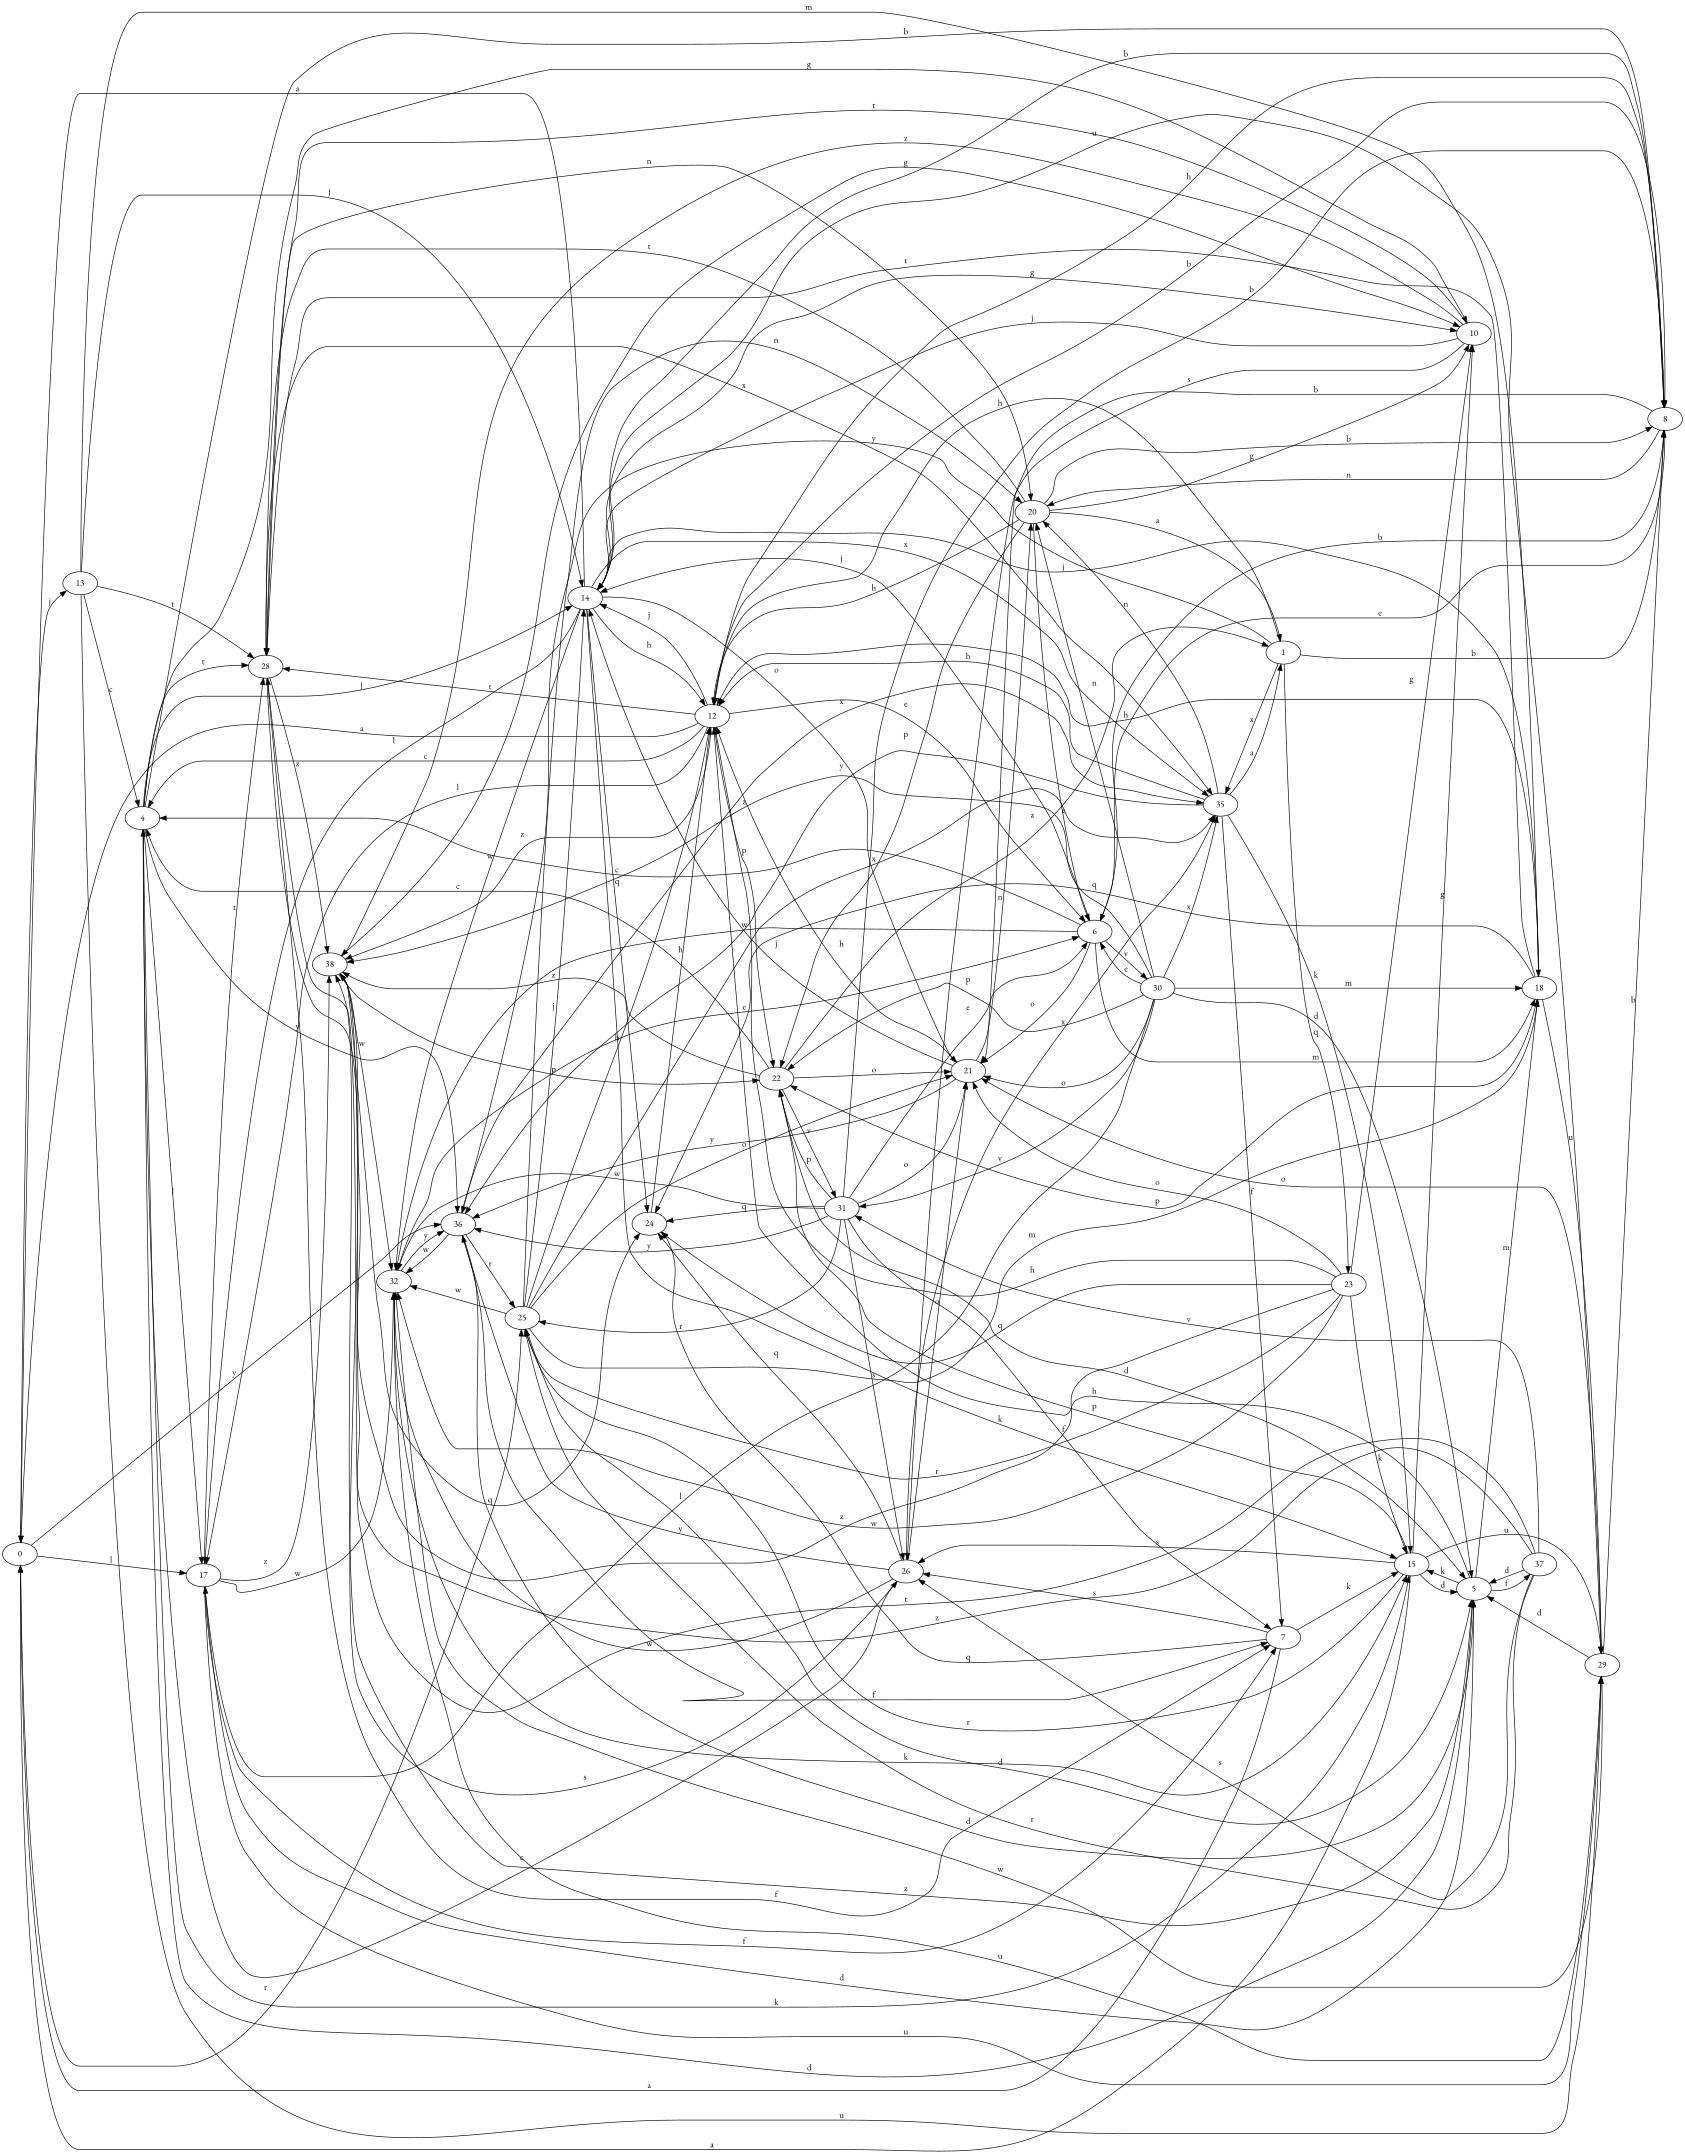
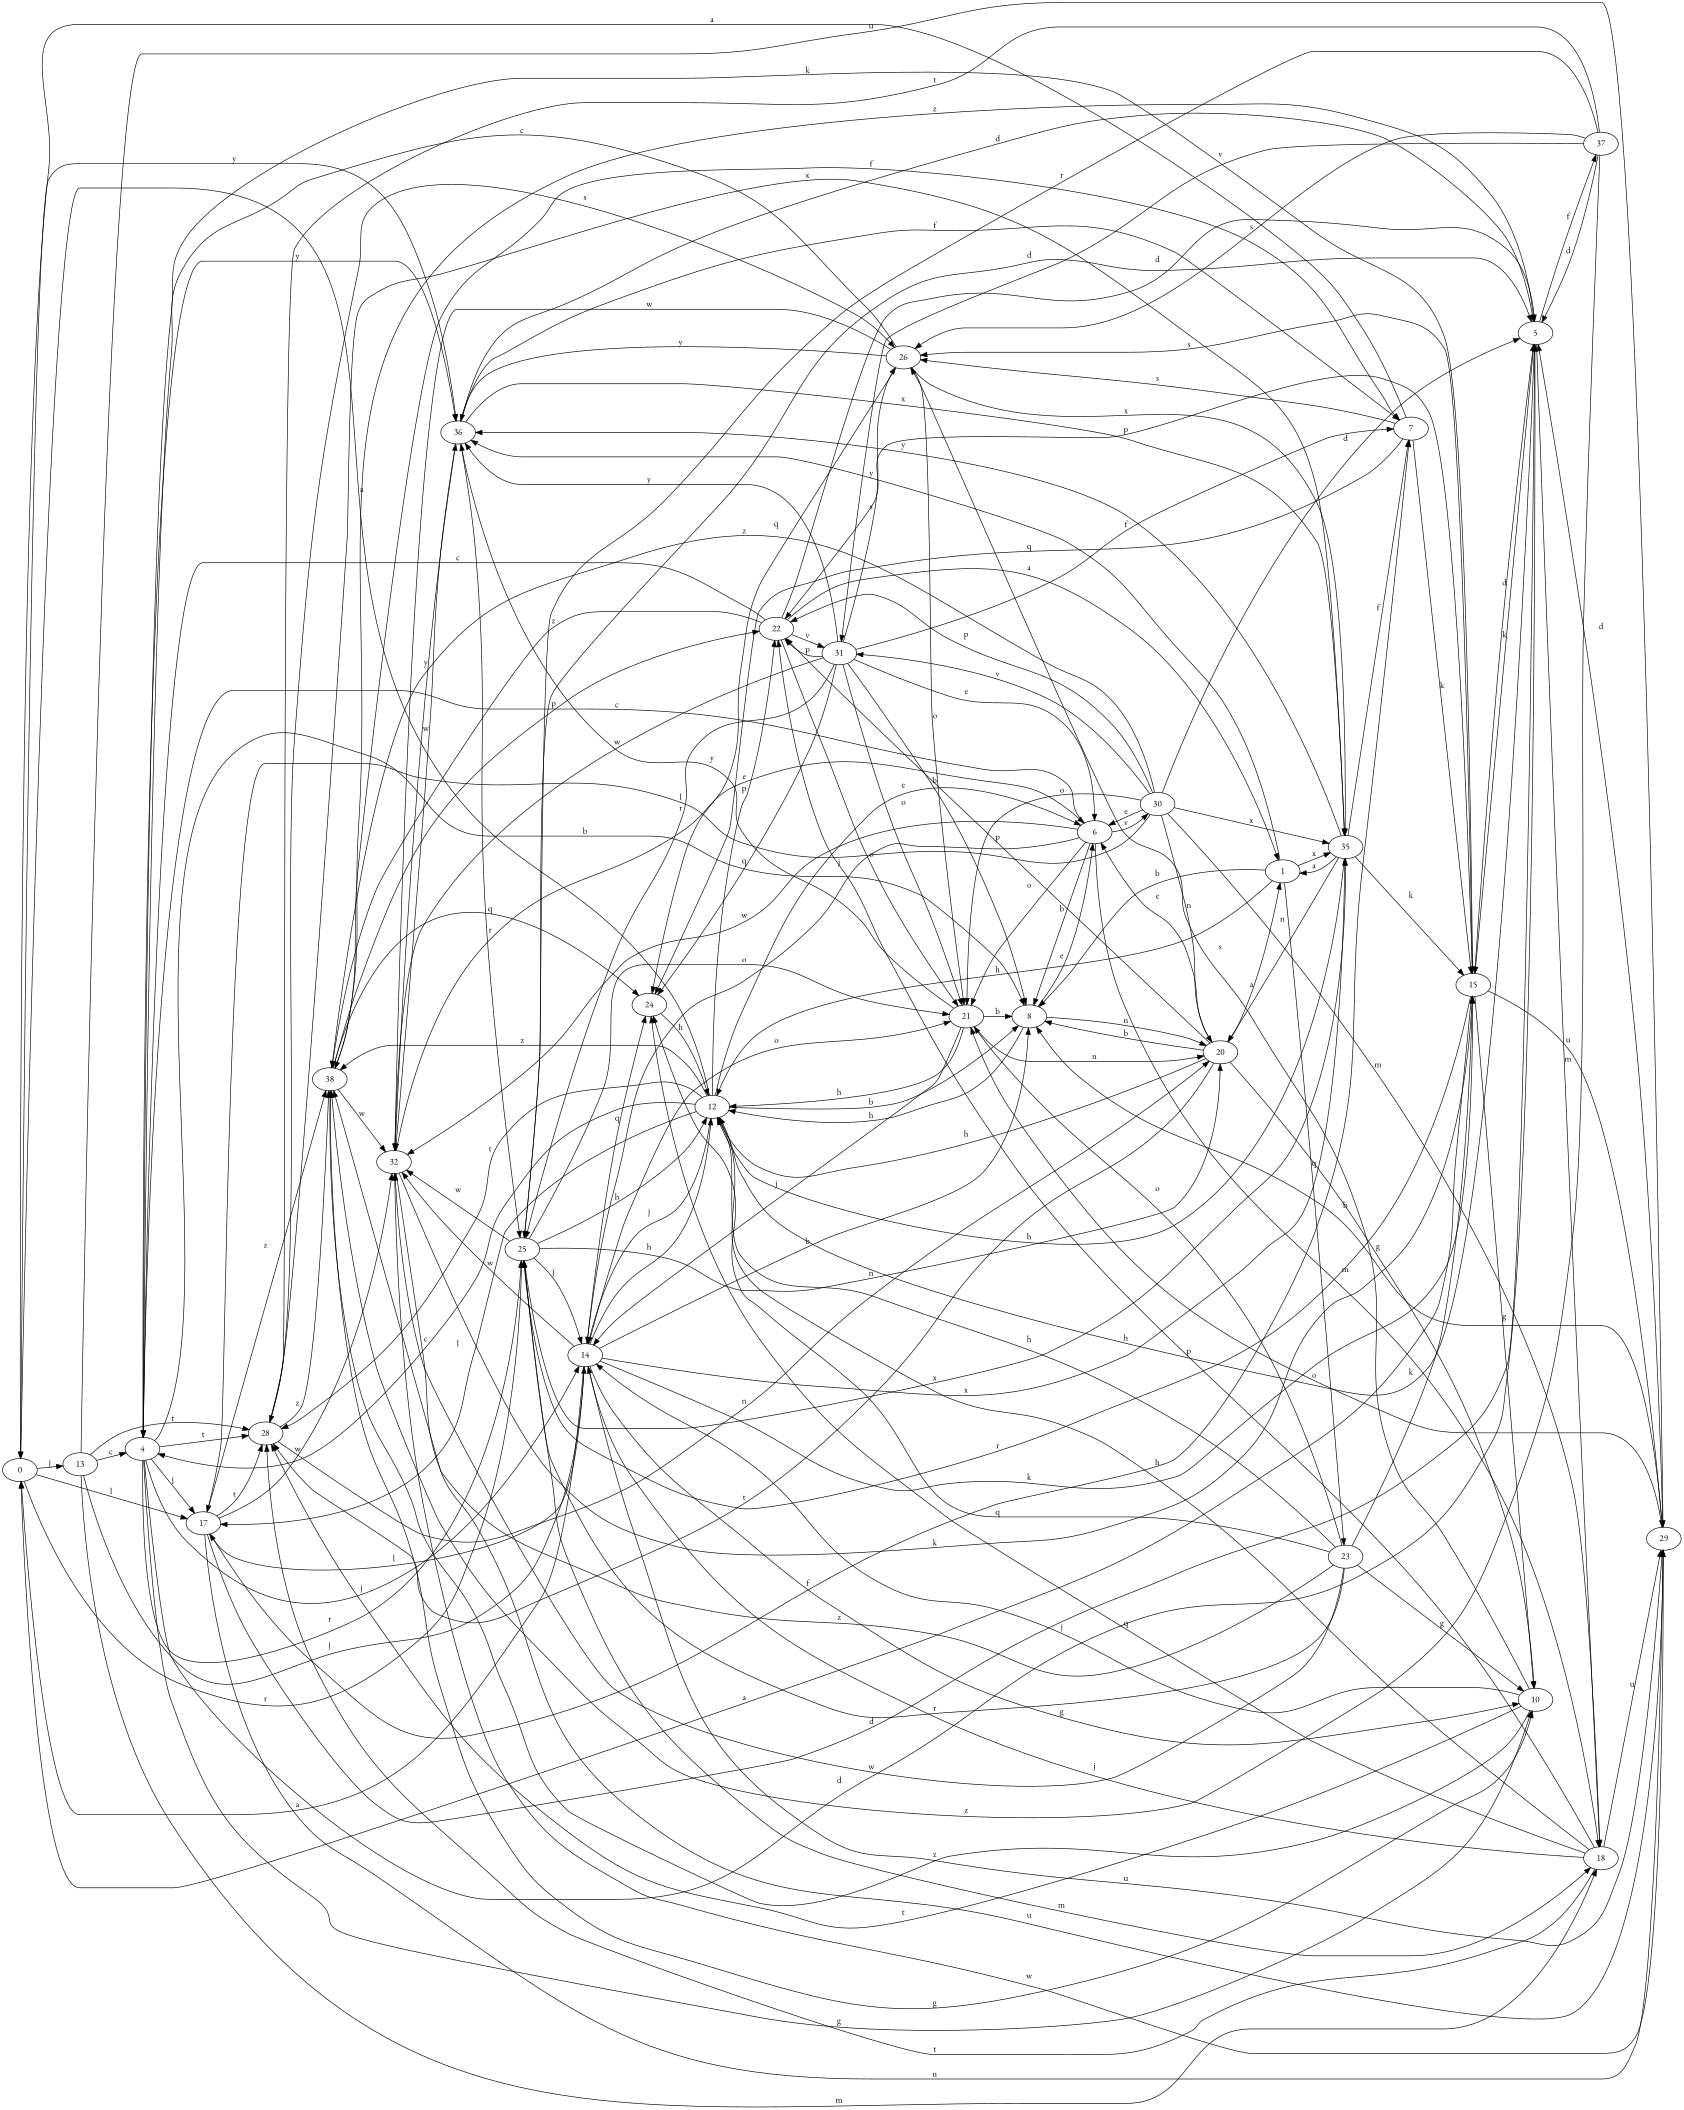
(1044, 442) -> (994, 1016)
none -> (363, 1616)
(367, 1741) -> (560, 195)
